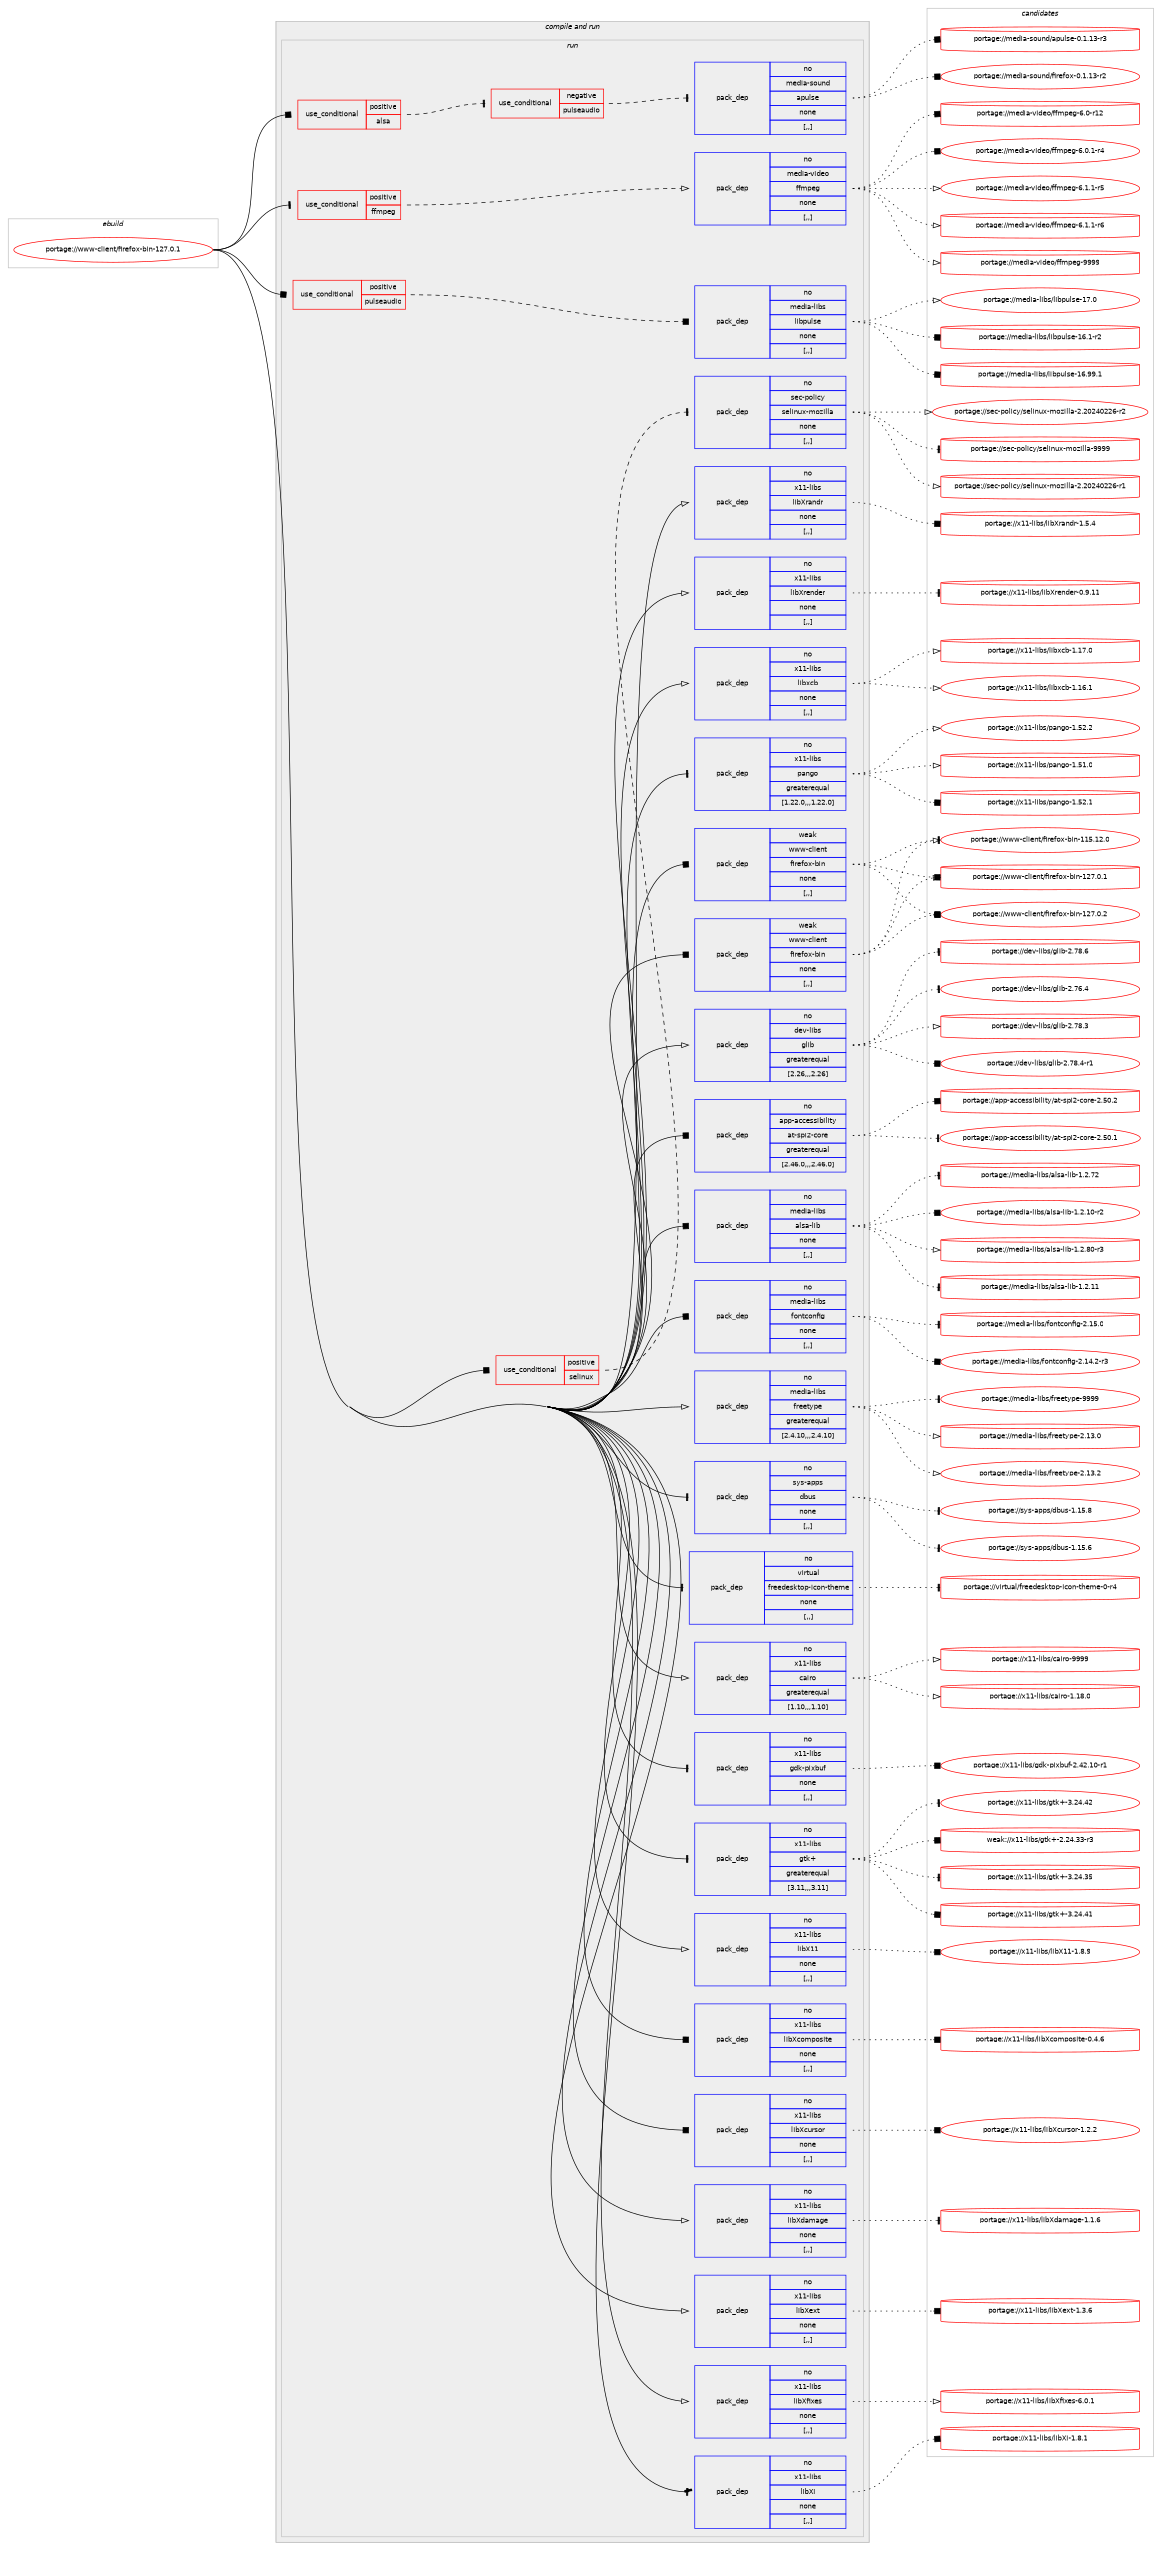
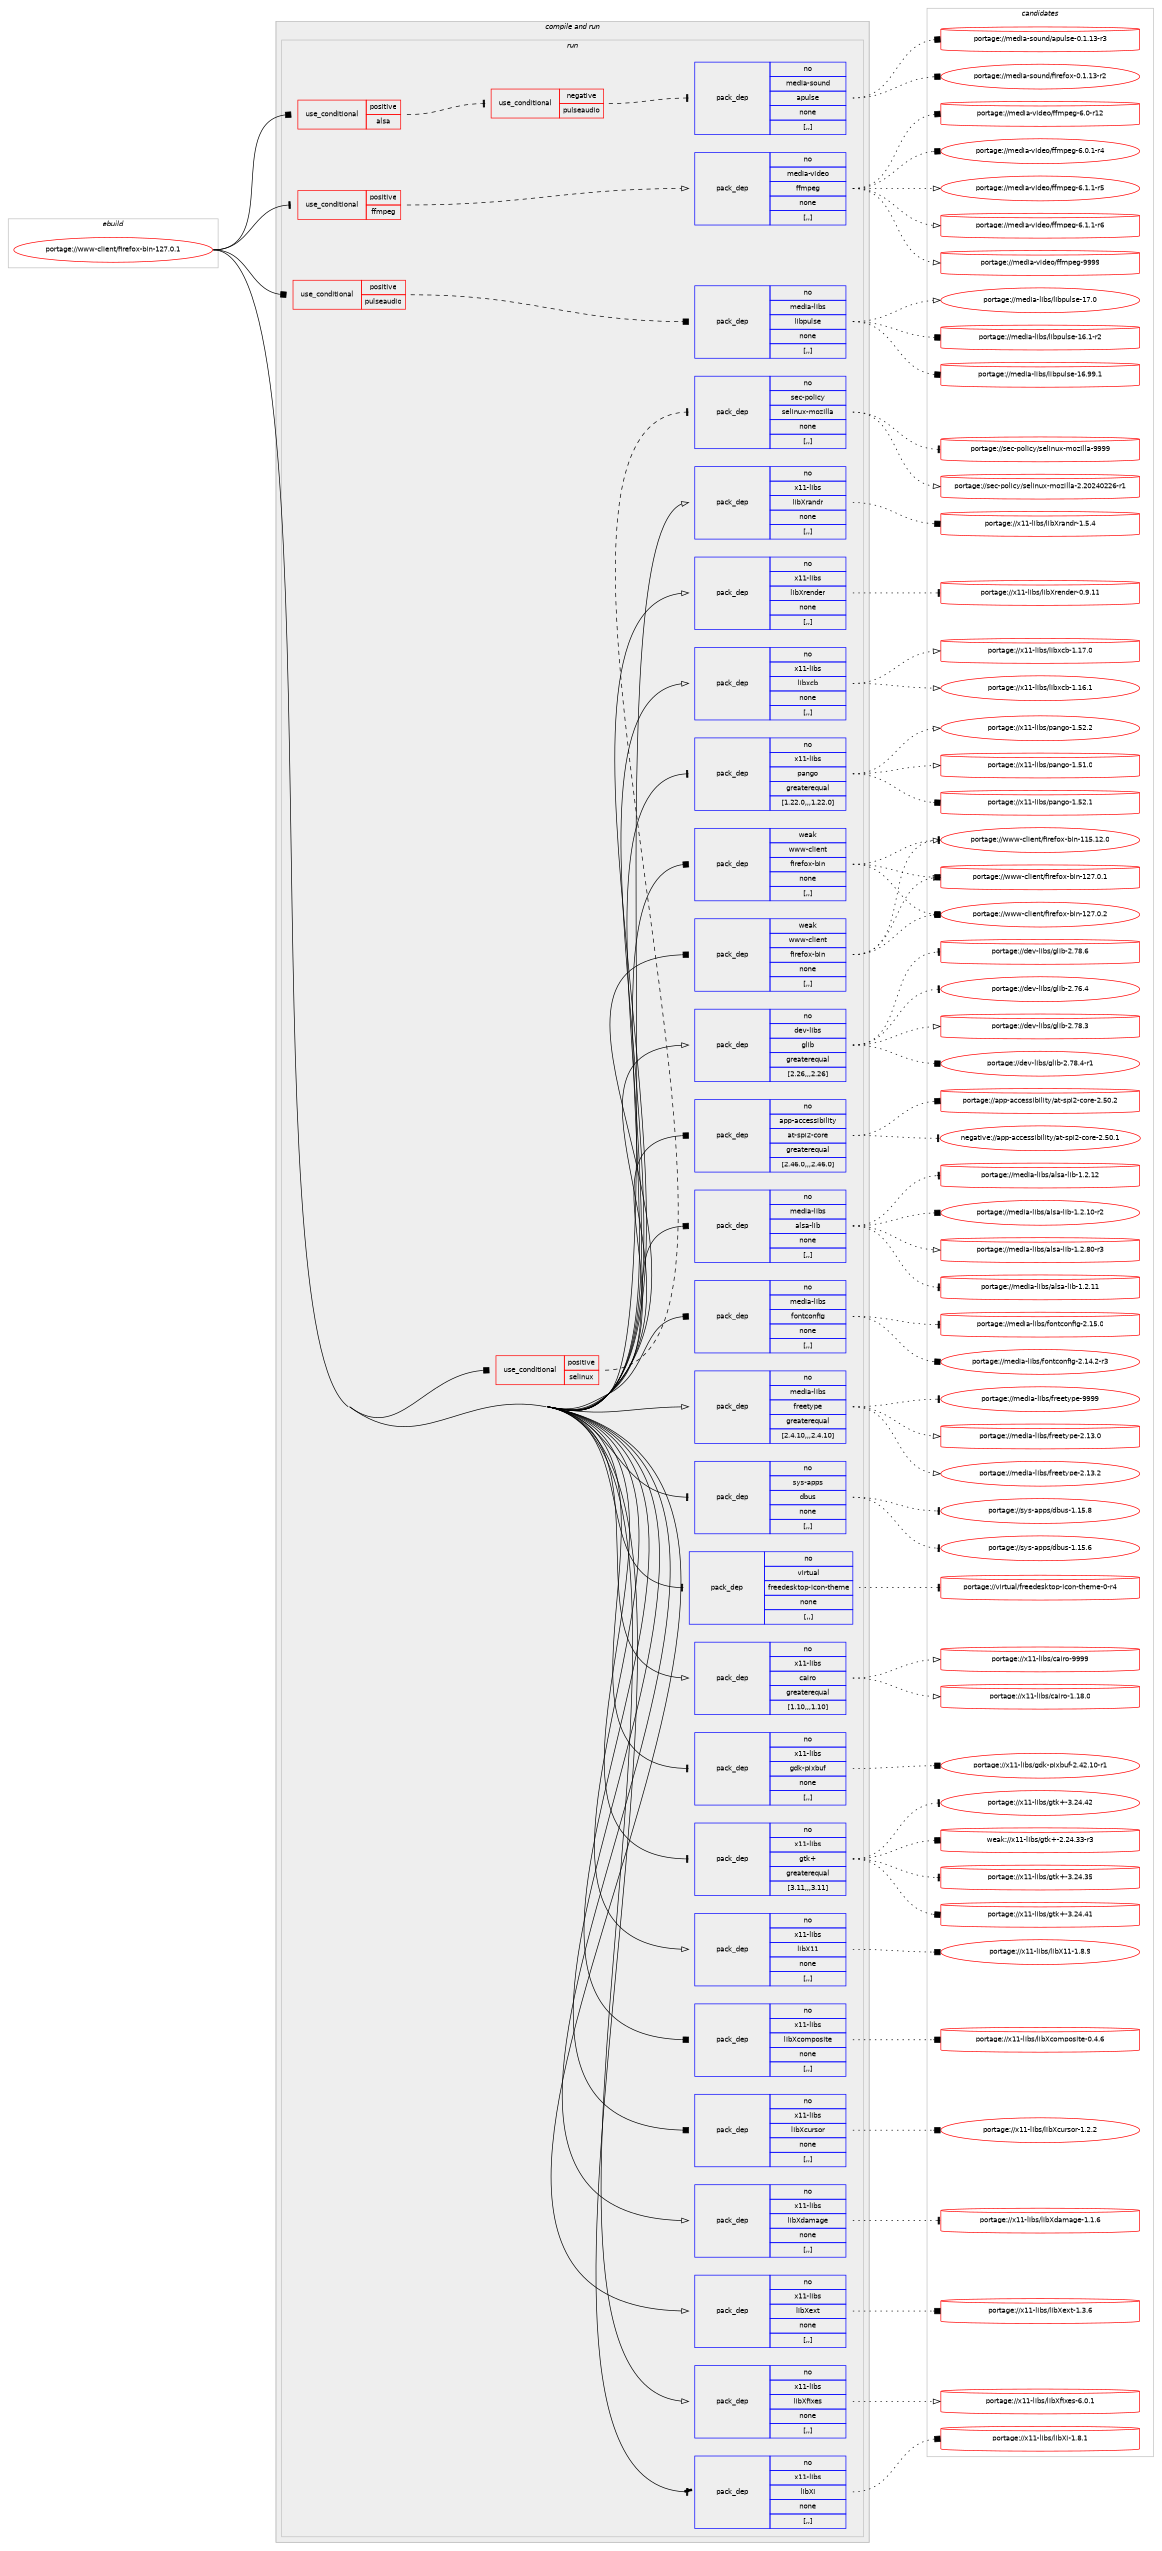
(1040, 412) -> none
(1040, 1138) -> (1040, 1138)
(1040, 1176) -> (1040, 1176)
